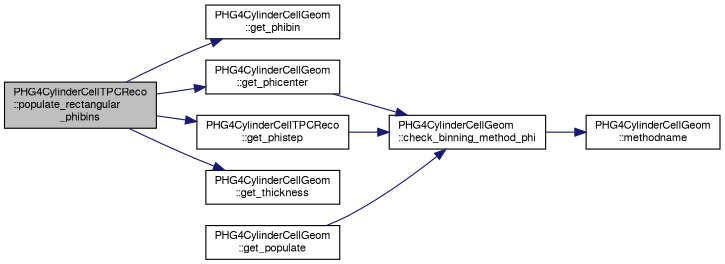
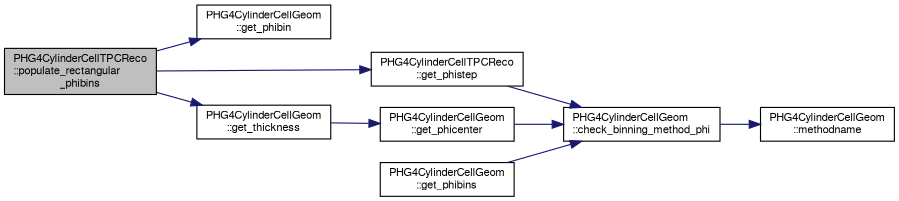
(176, 91) -> (350, 123)
(273, 242) -> (447, 179)
